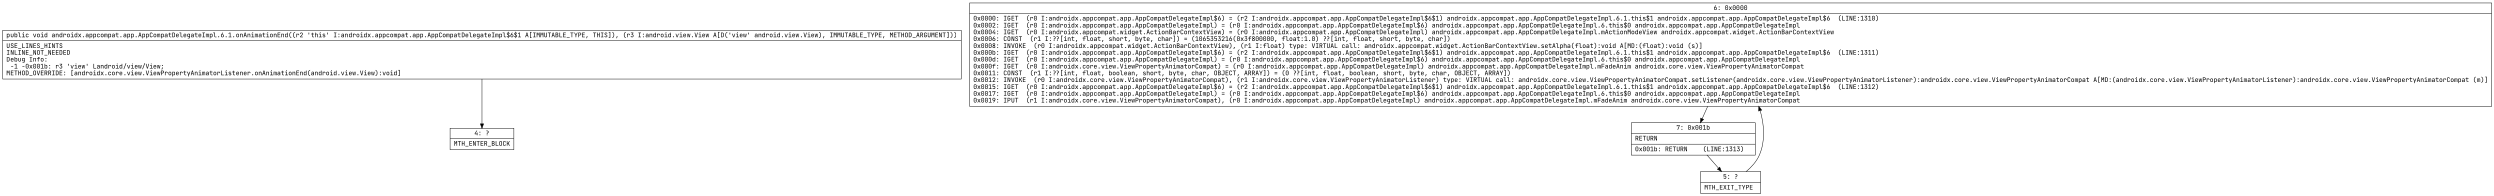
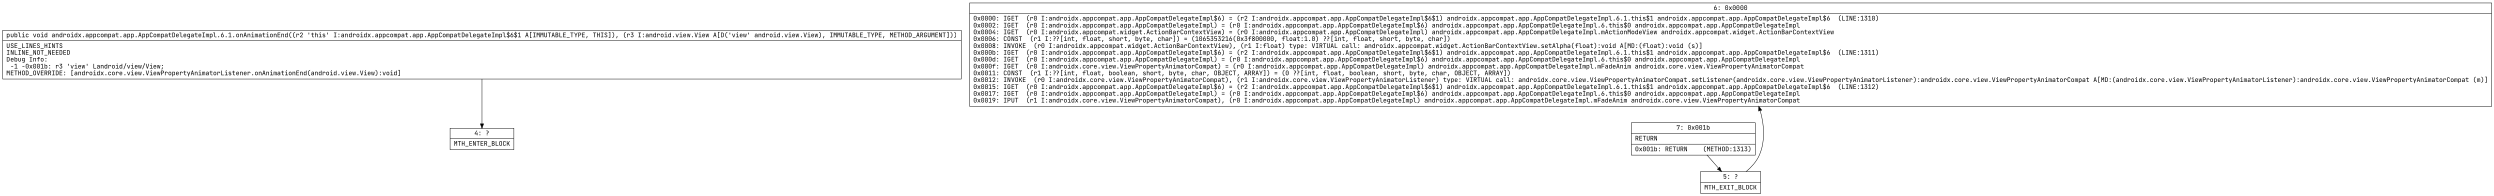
(1705, 112) -> none
(1690, 149) -> (1693, 149)
(1729, 188) -> (1731, 188)
